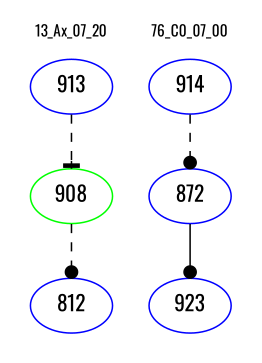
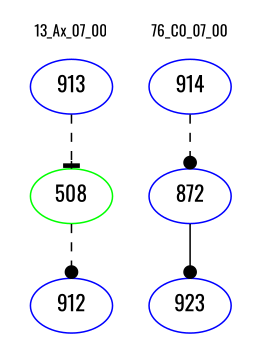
(71, 33) -> (71, 33)
(71, 196) -> (71, 196)
(71, 306) -> (71, 306)
